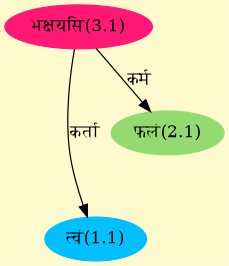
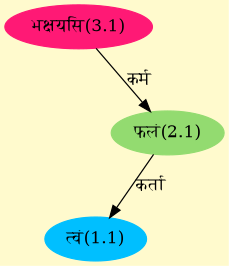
(68, 128) -> (135, 181)
